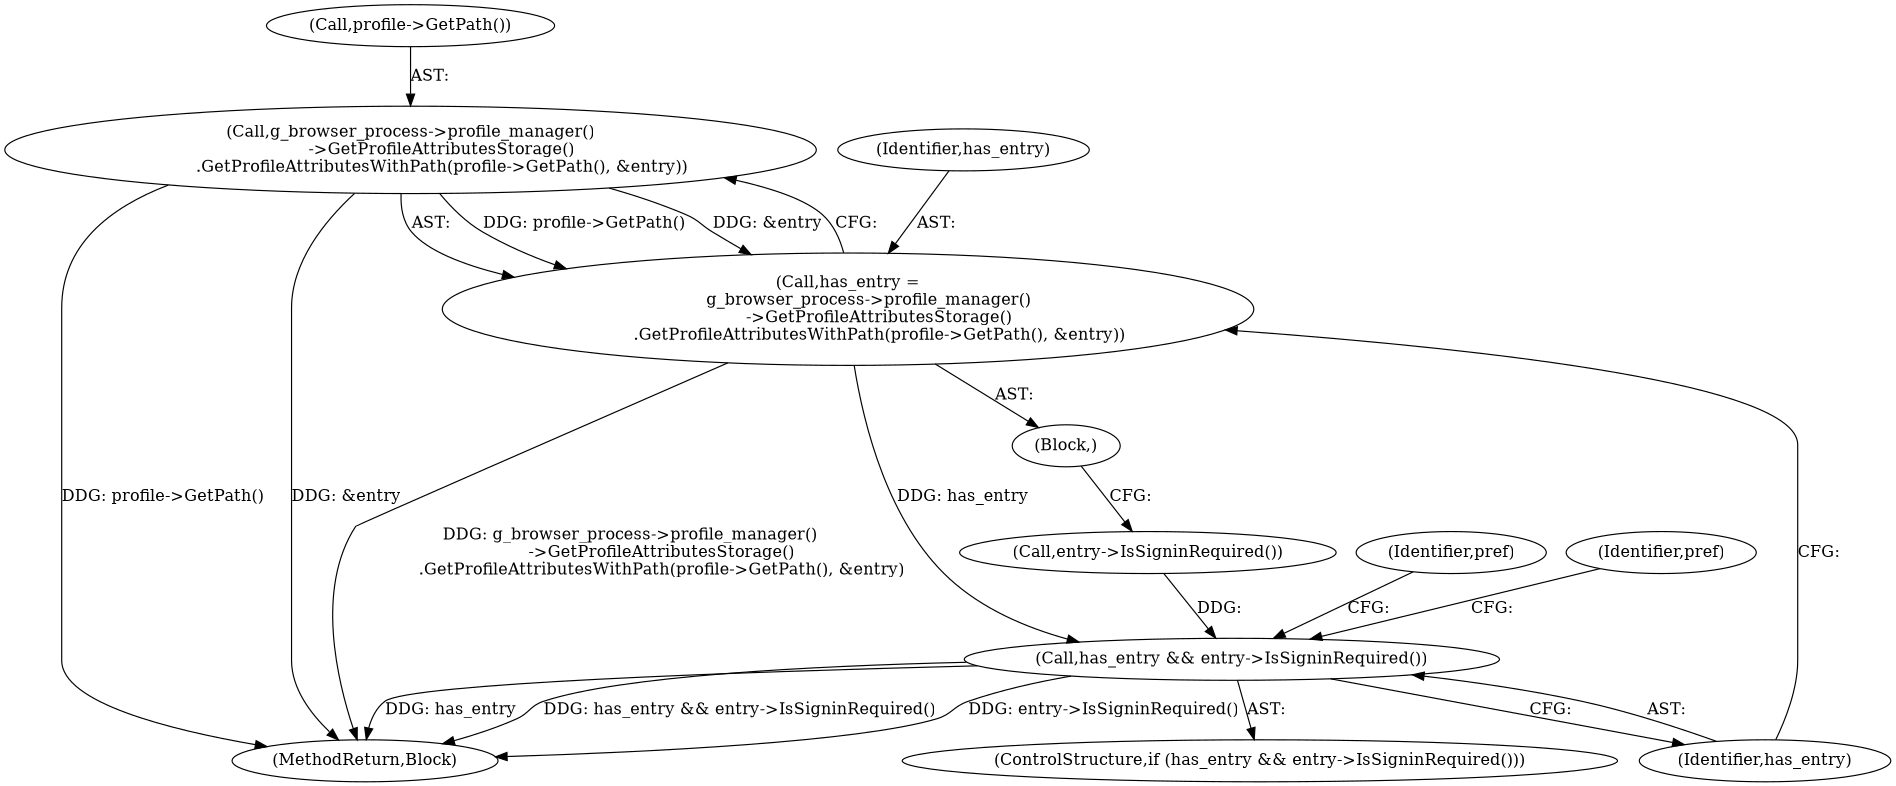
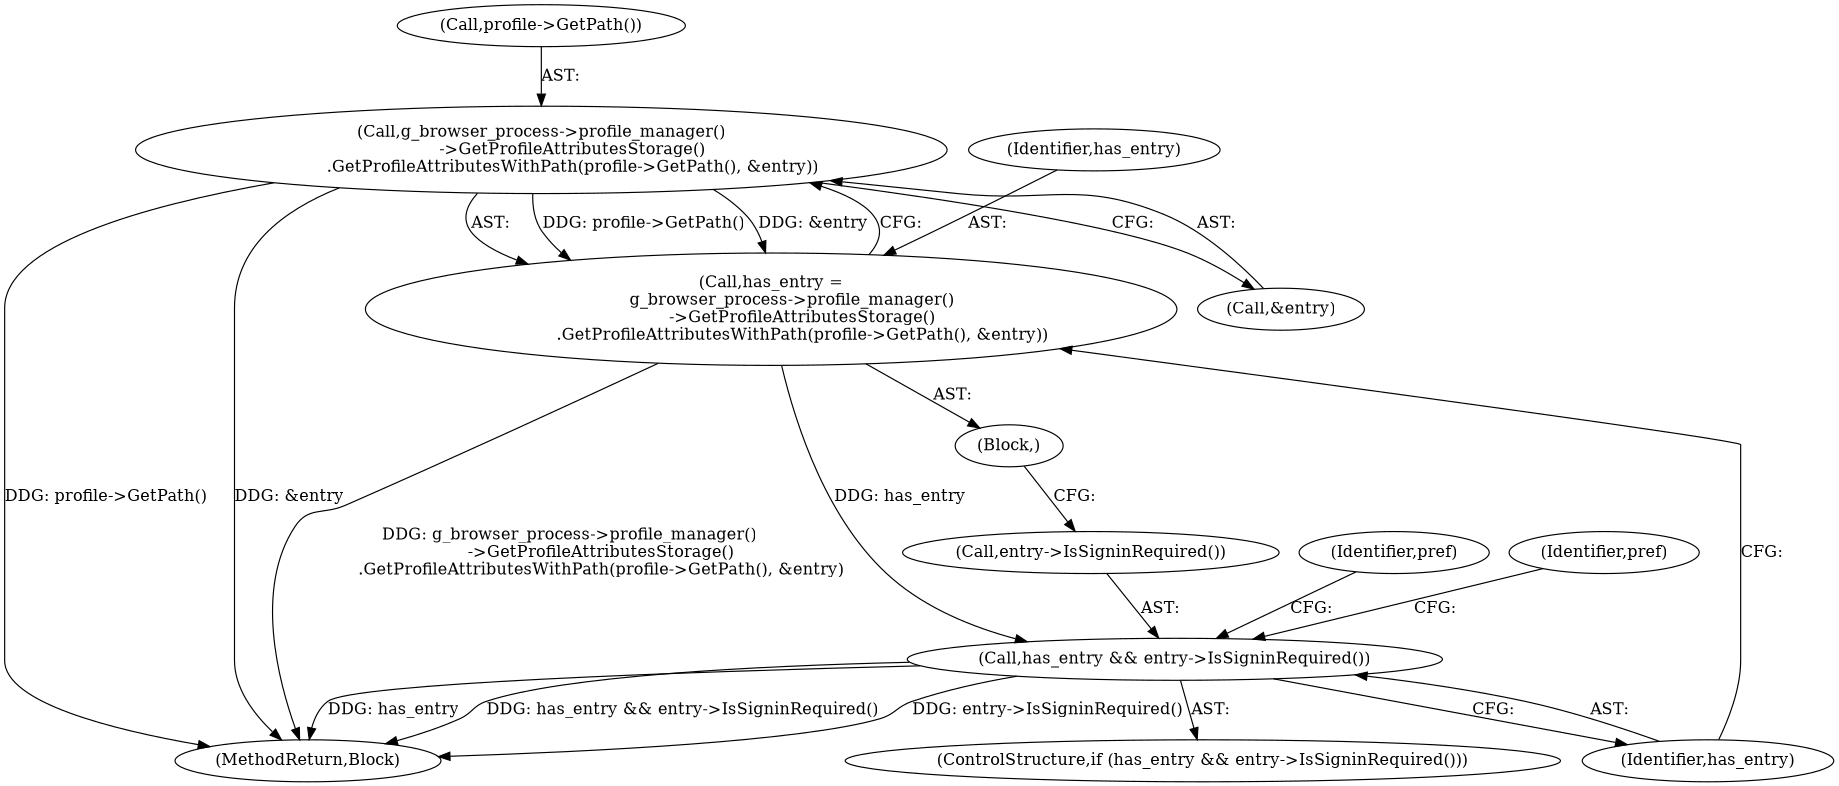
none -> (1281, 309)
(1222, 609) -> (1163, 609)
